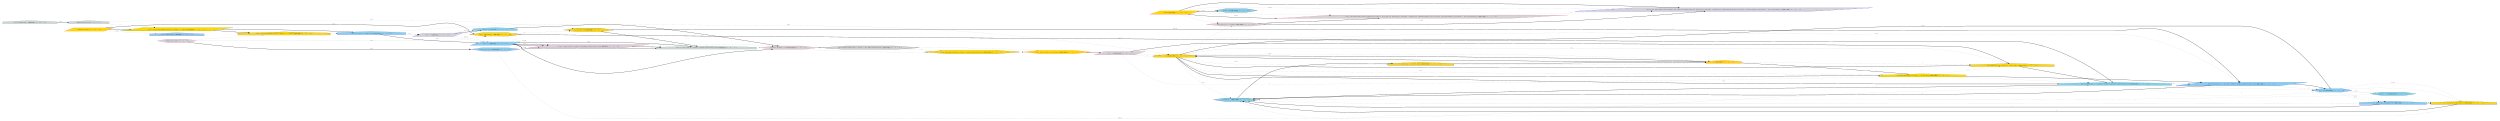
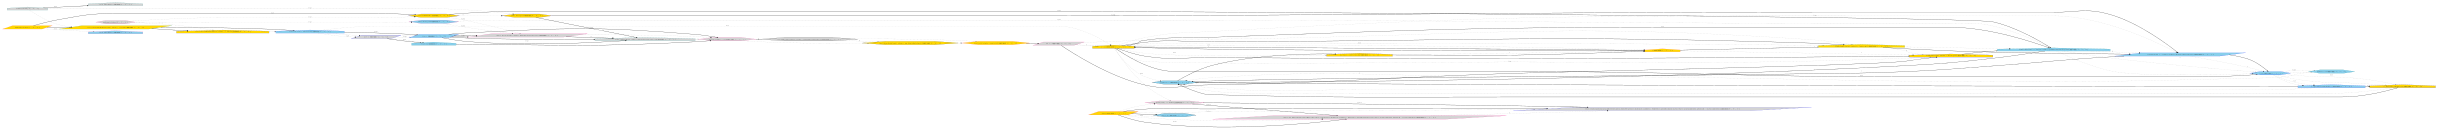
(62, 22) -> (65, 7)
(329, 49) -> (273, 23)
